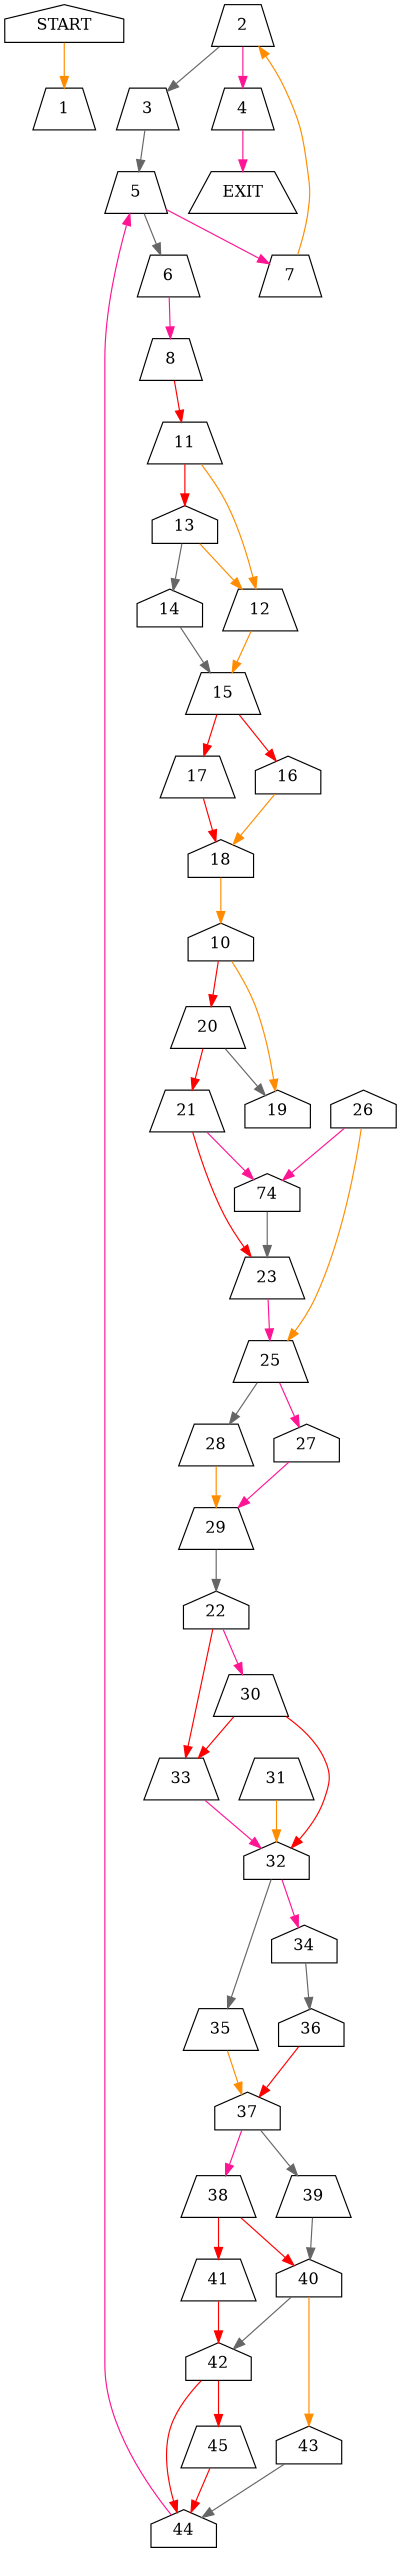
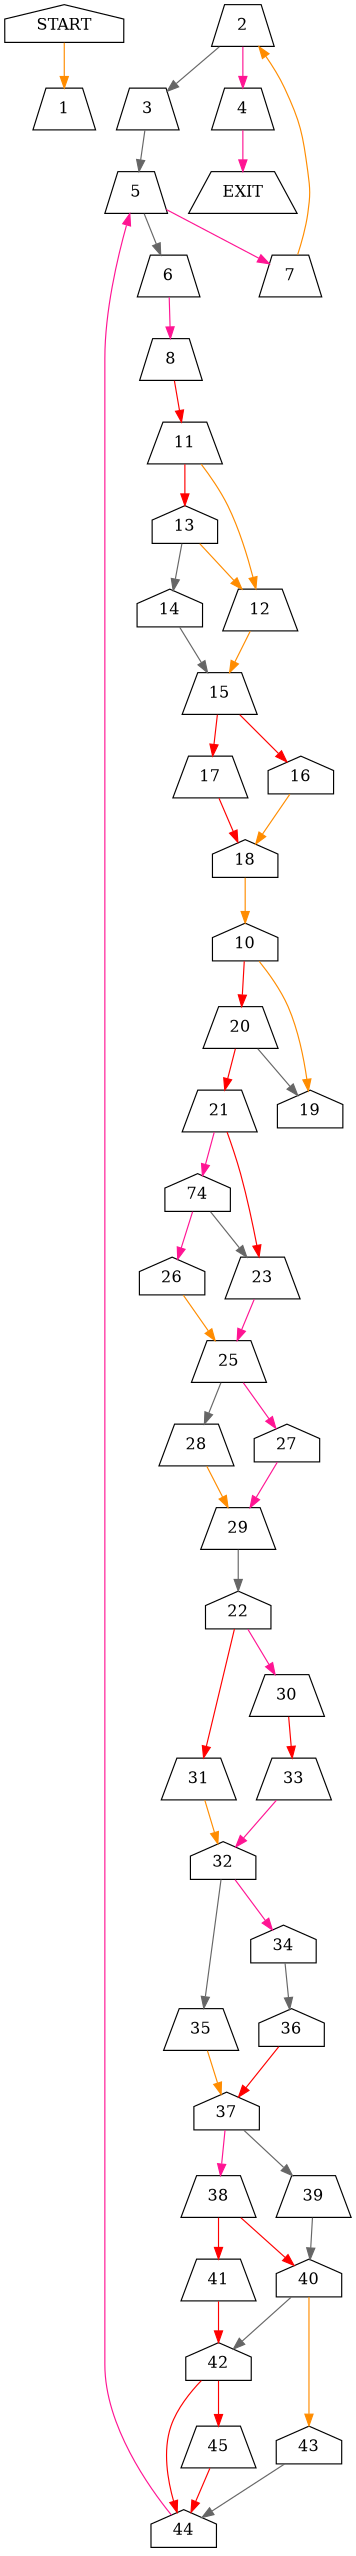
(318, 1150) -> (187, 1230)
(200, 1688) -> (220, 1688)
(329, 1774) -> none
